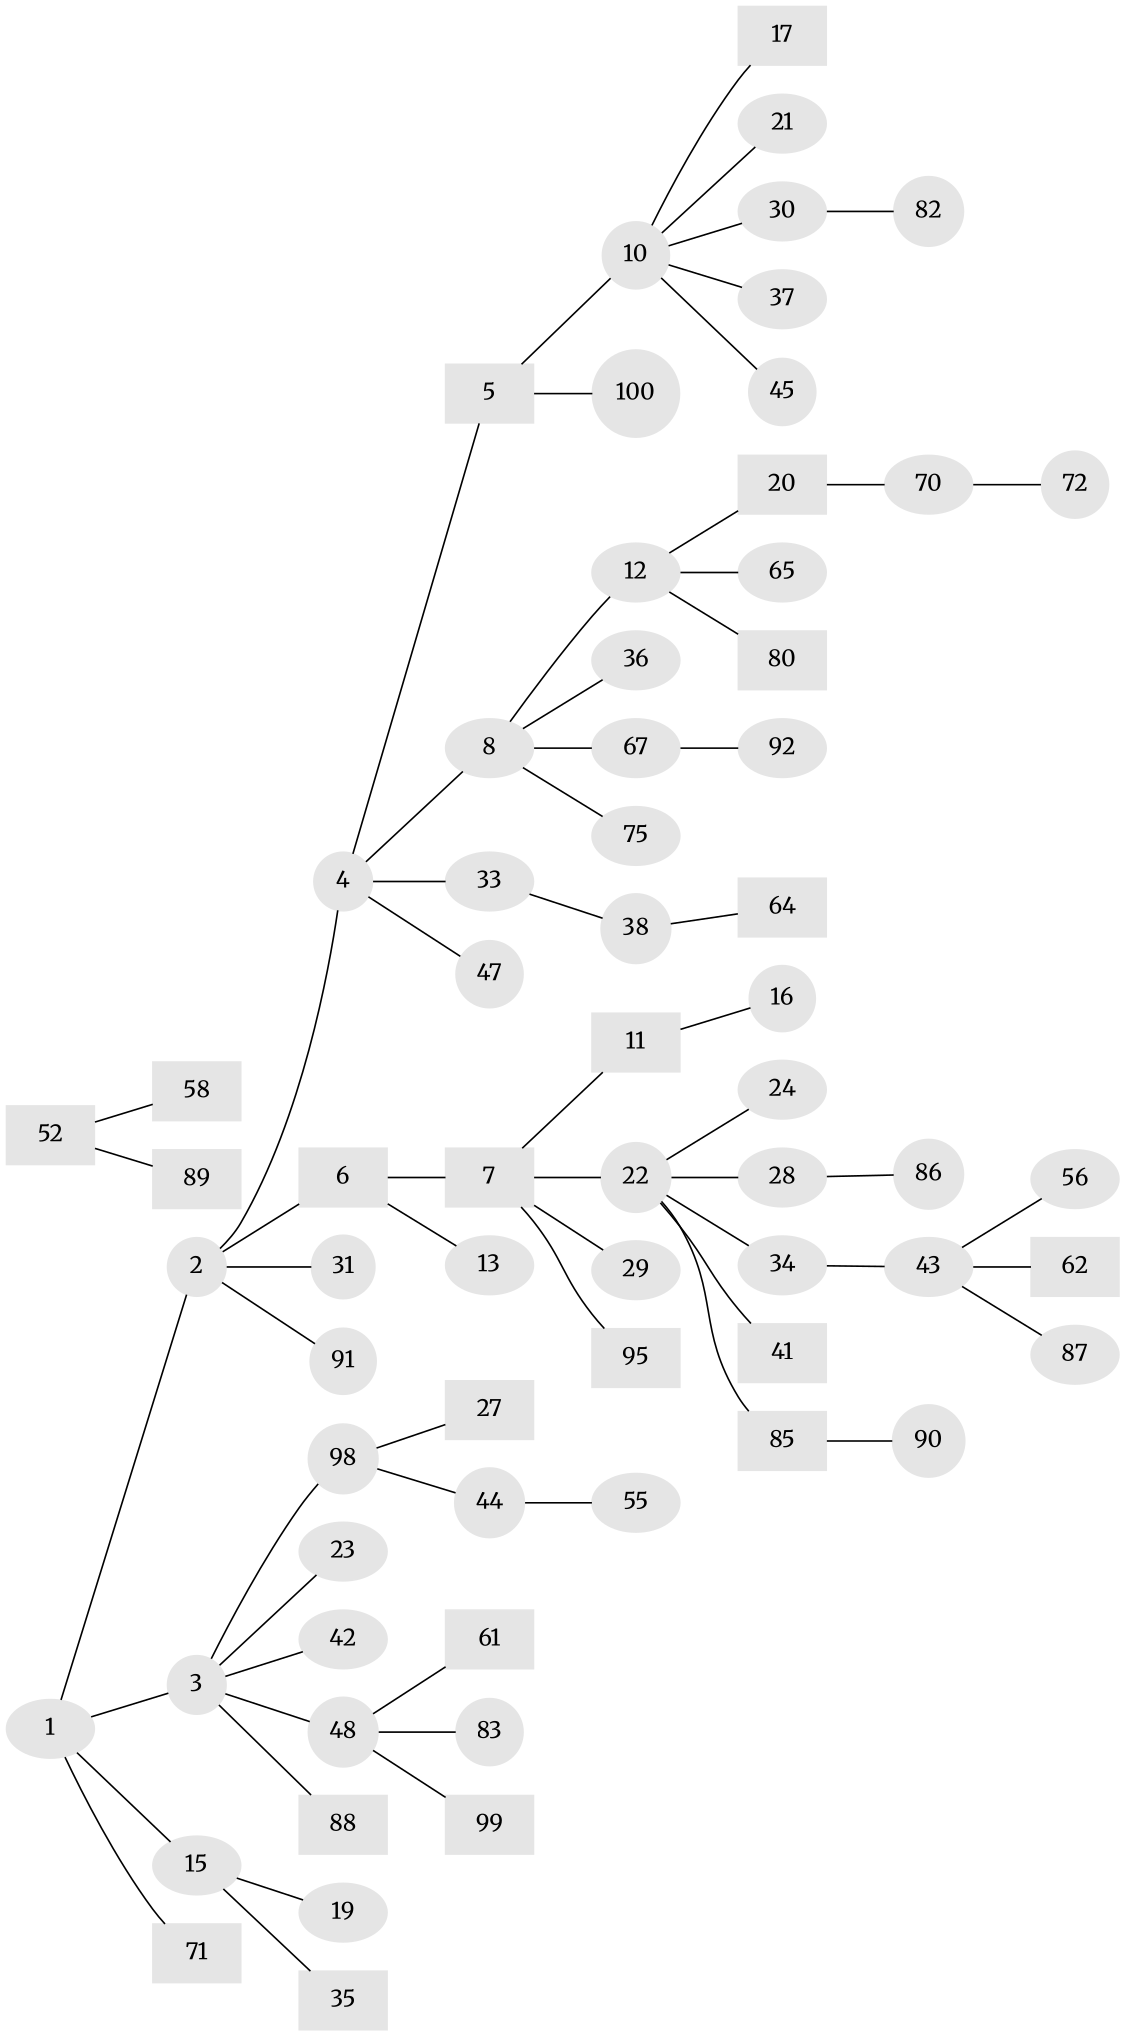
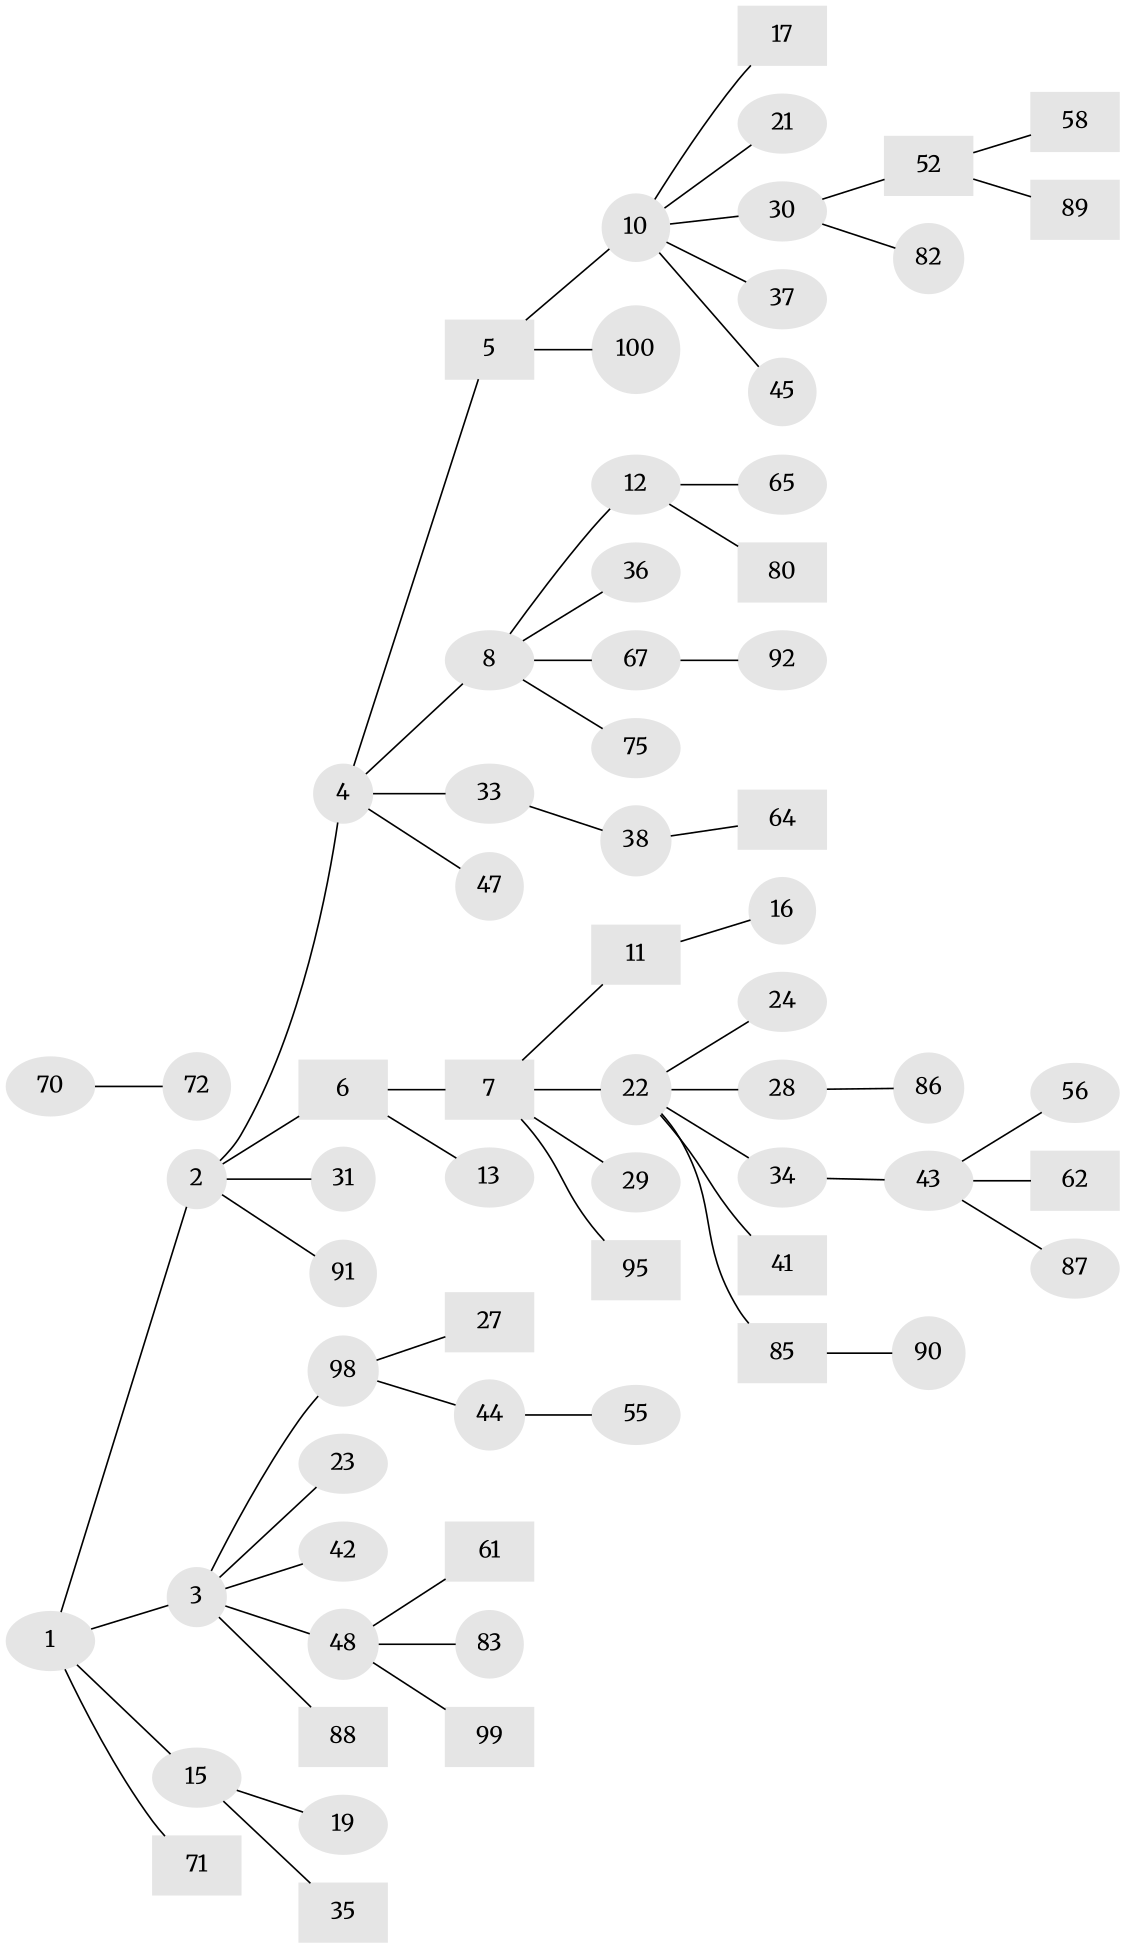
none -> (853, 189)
(782, 485) -> none
